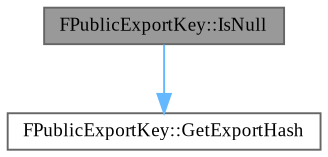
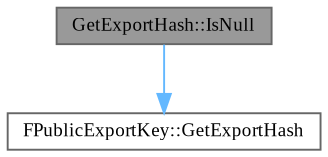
(164, 26) -> (164, 26)
